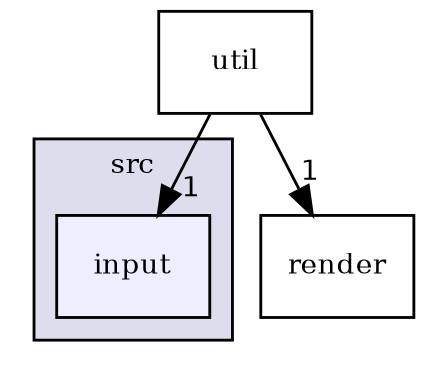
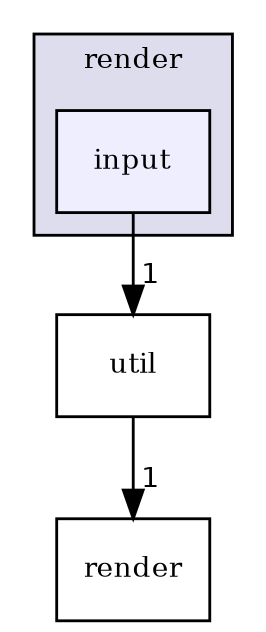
(188, 157) -> (133, 253)
(133, 166) -> (133, 61)
